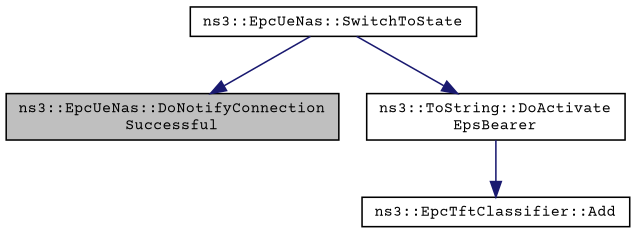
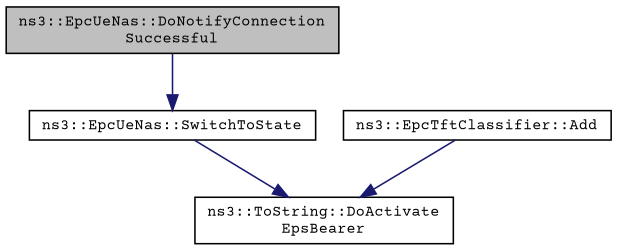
(267, 61) -> (173, 74)
(496, 161) -> (415, 165)
